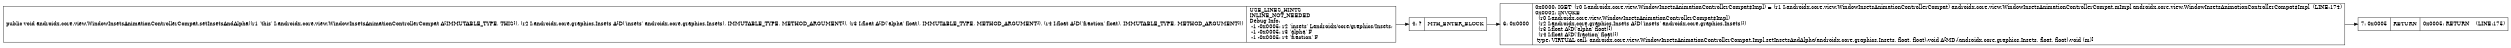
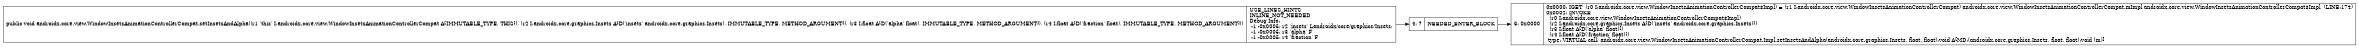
(1456, 24) -> (1461, 24)
(2433, 24) -> none
